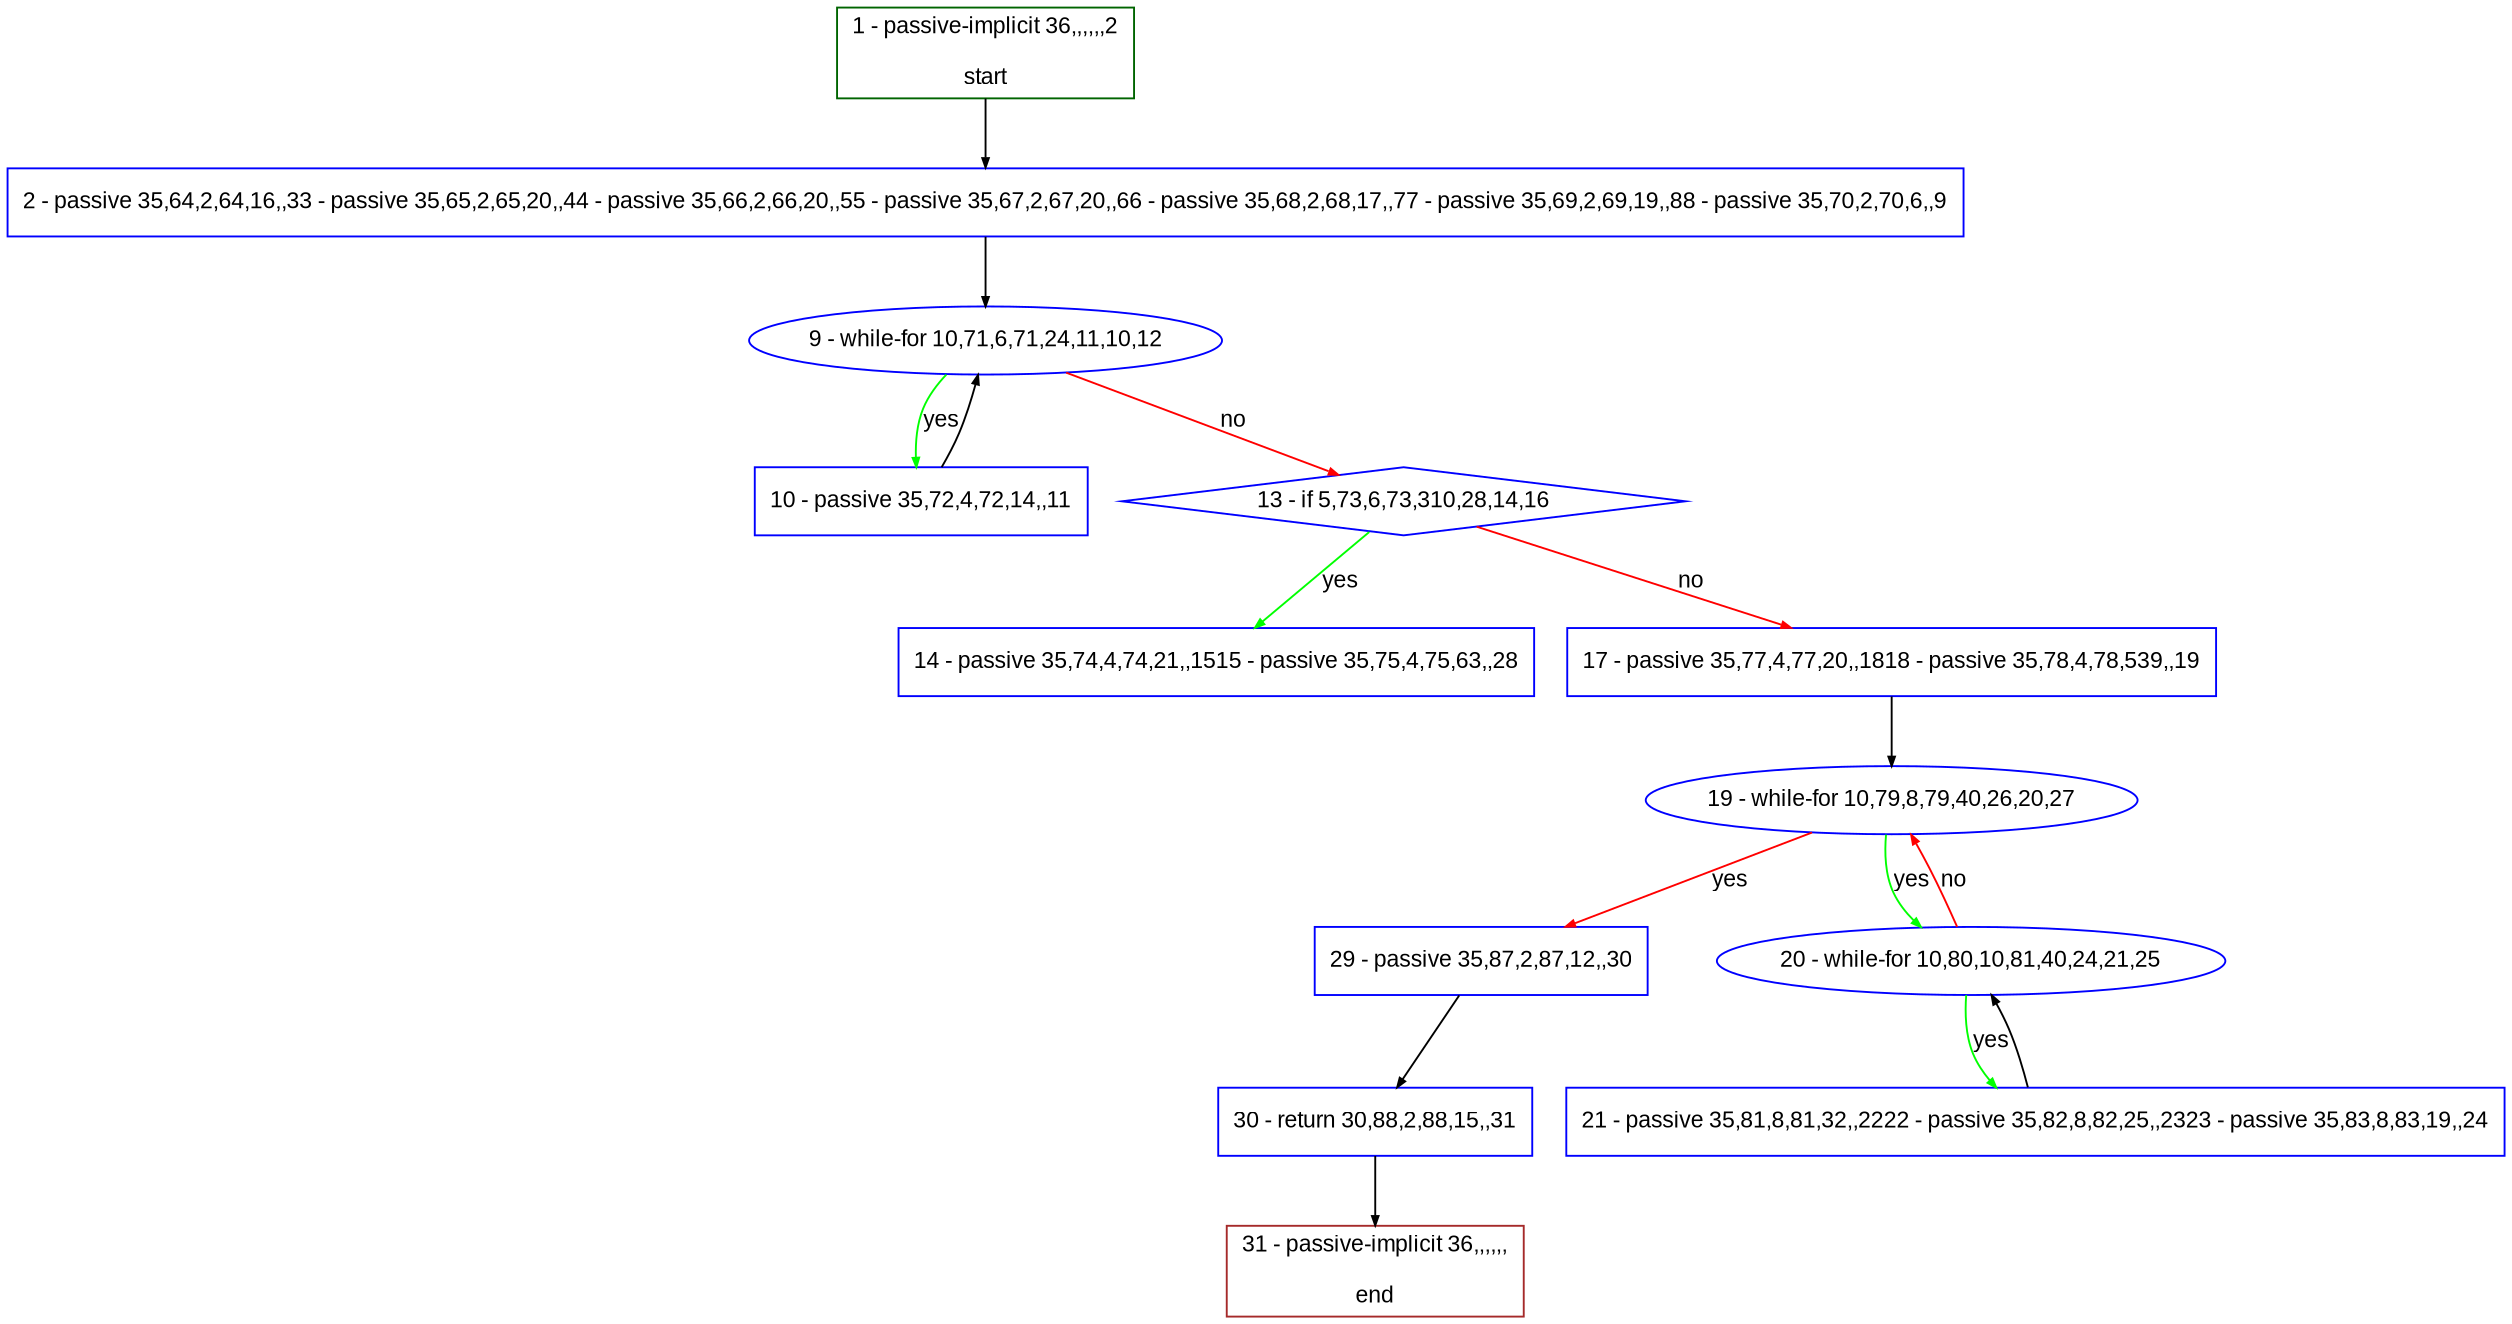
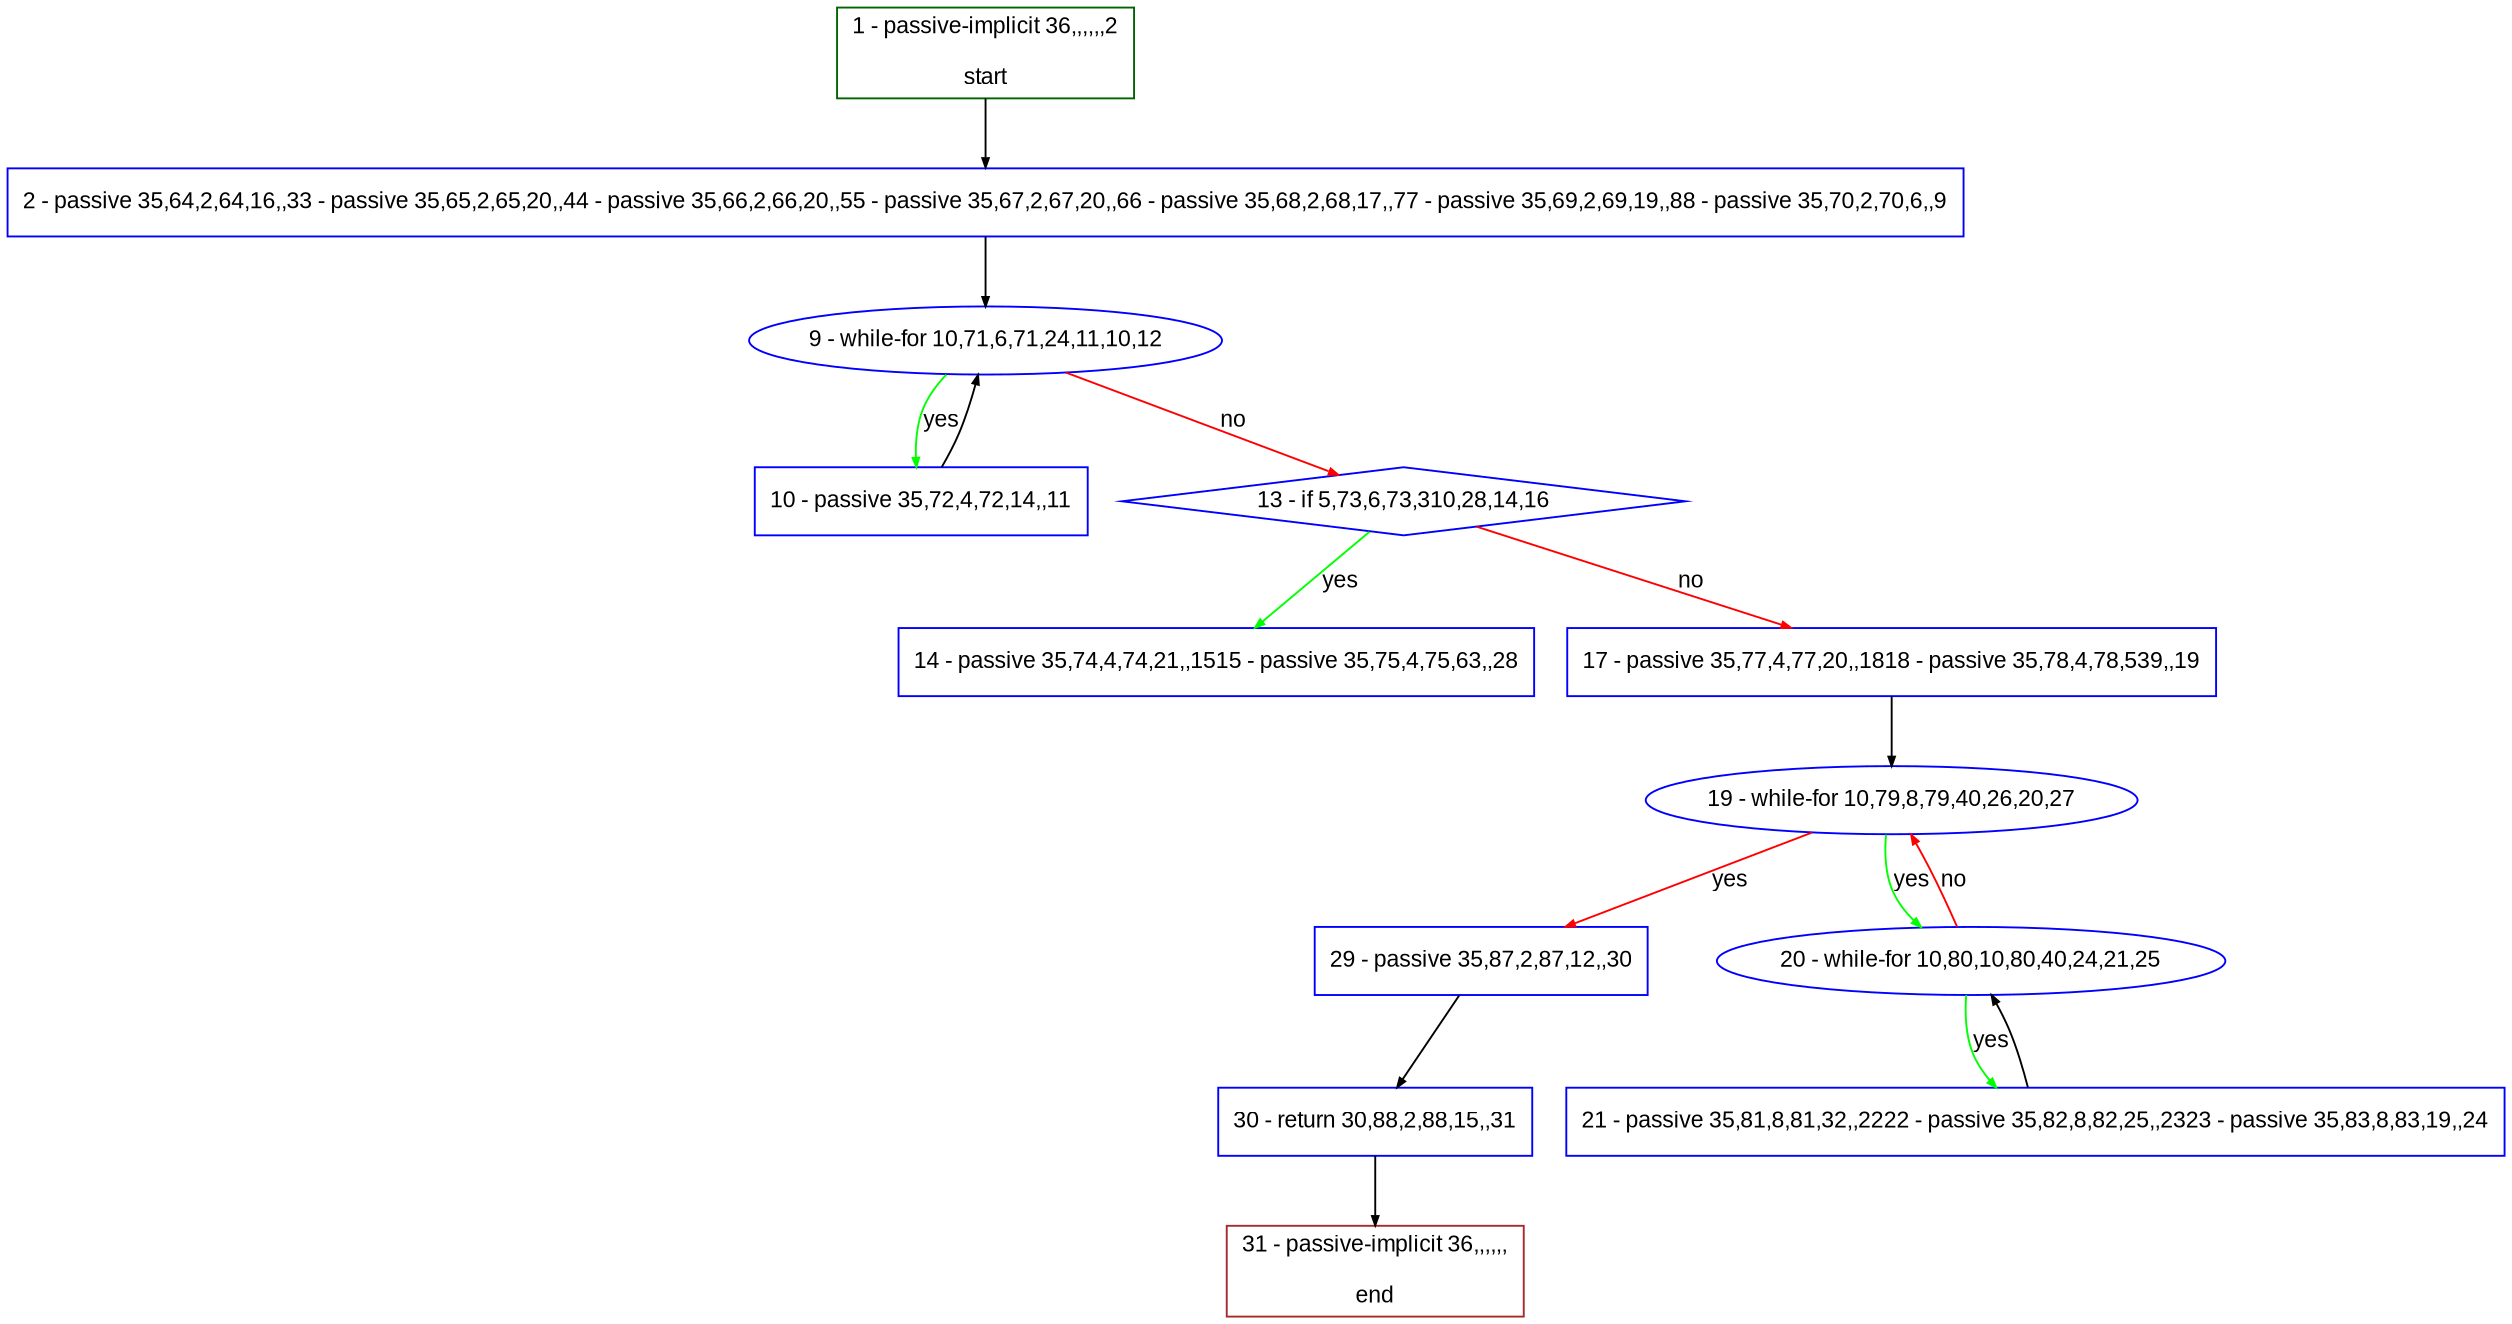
(1971, 961) -> (1971, 961)
